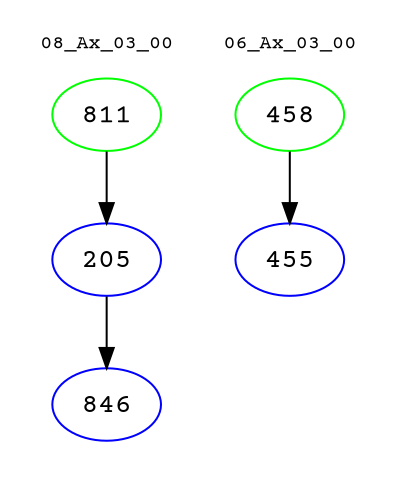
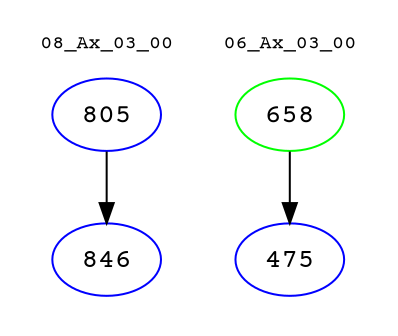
(107, 115) -> none
(290, 115) -> (290, 115)
(107, 260) -> (107, 115)
(290, 260) -> (290, 260)
